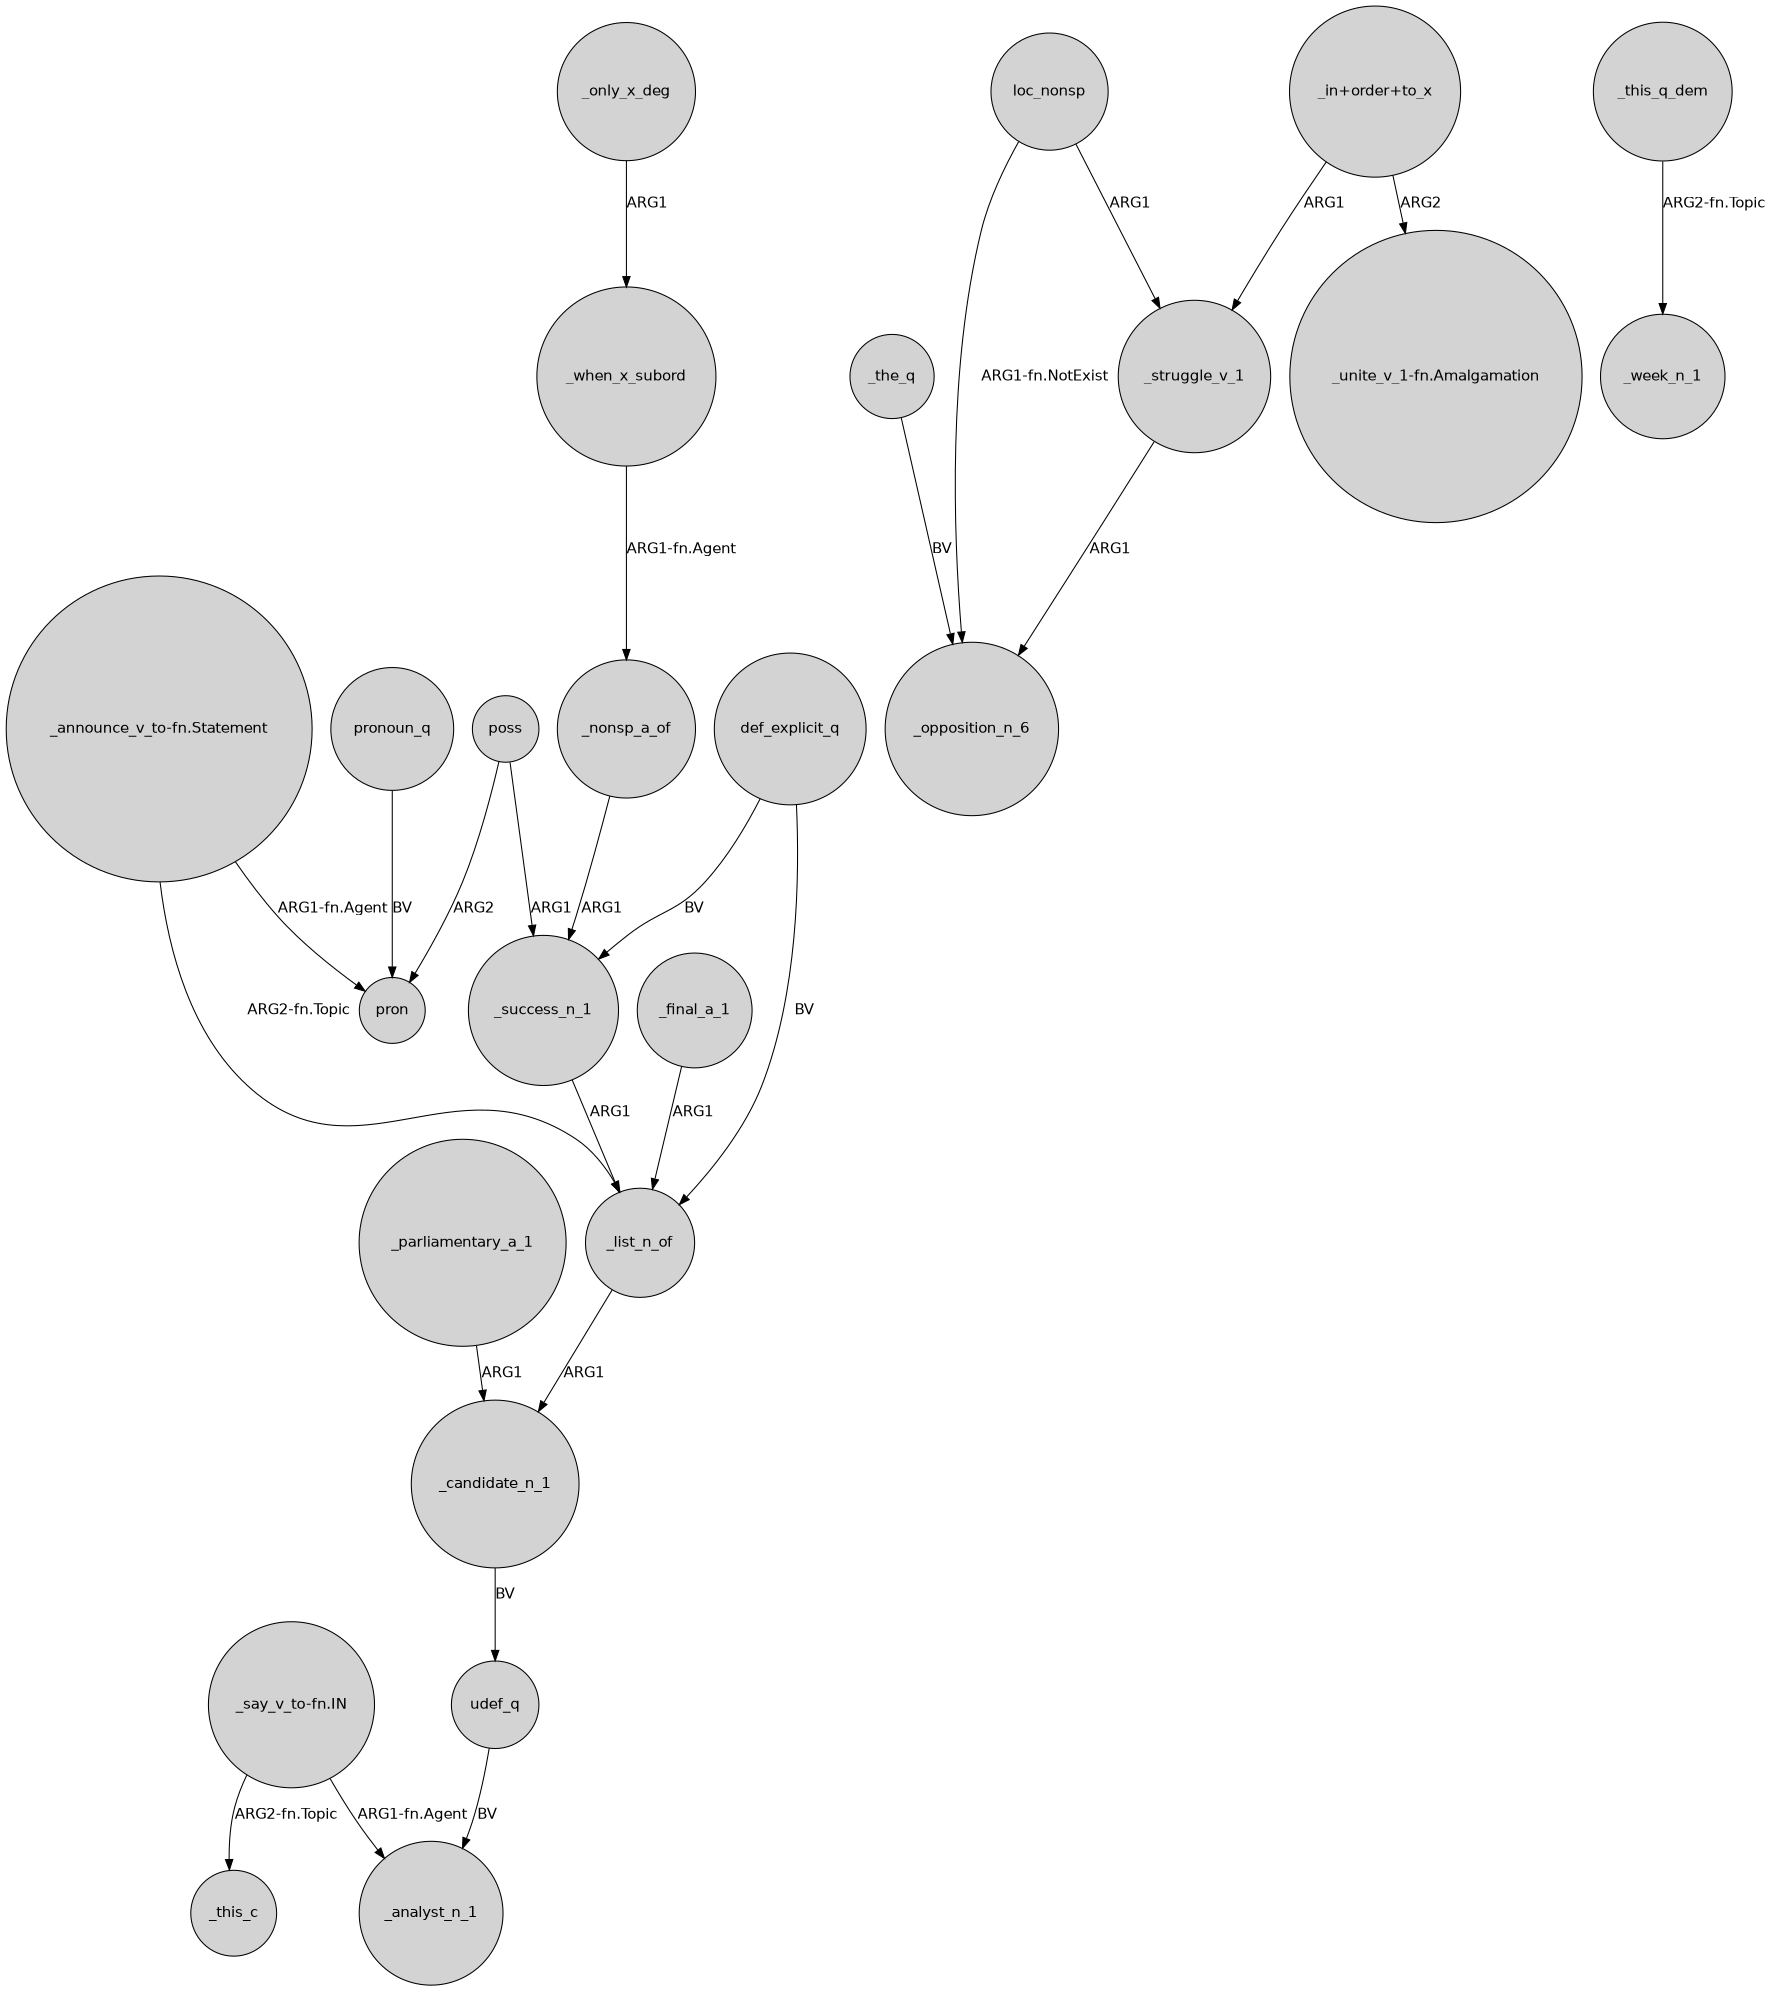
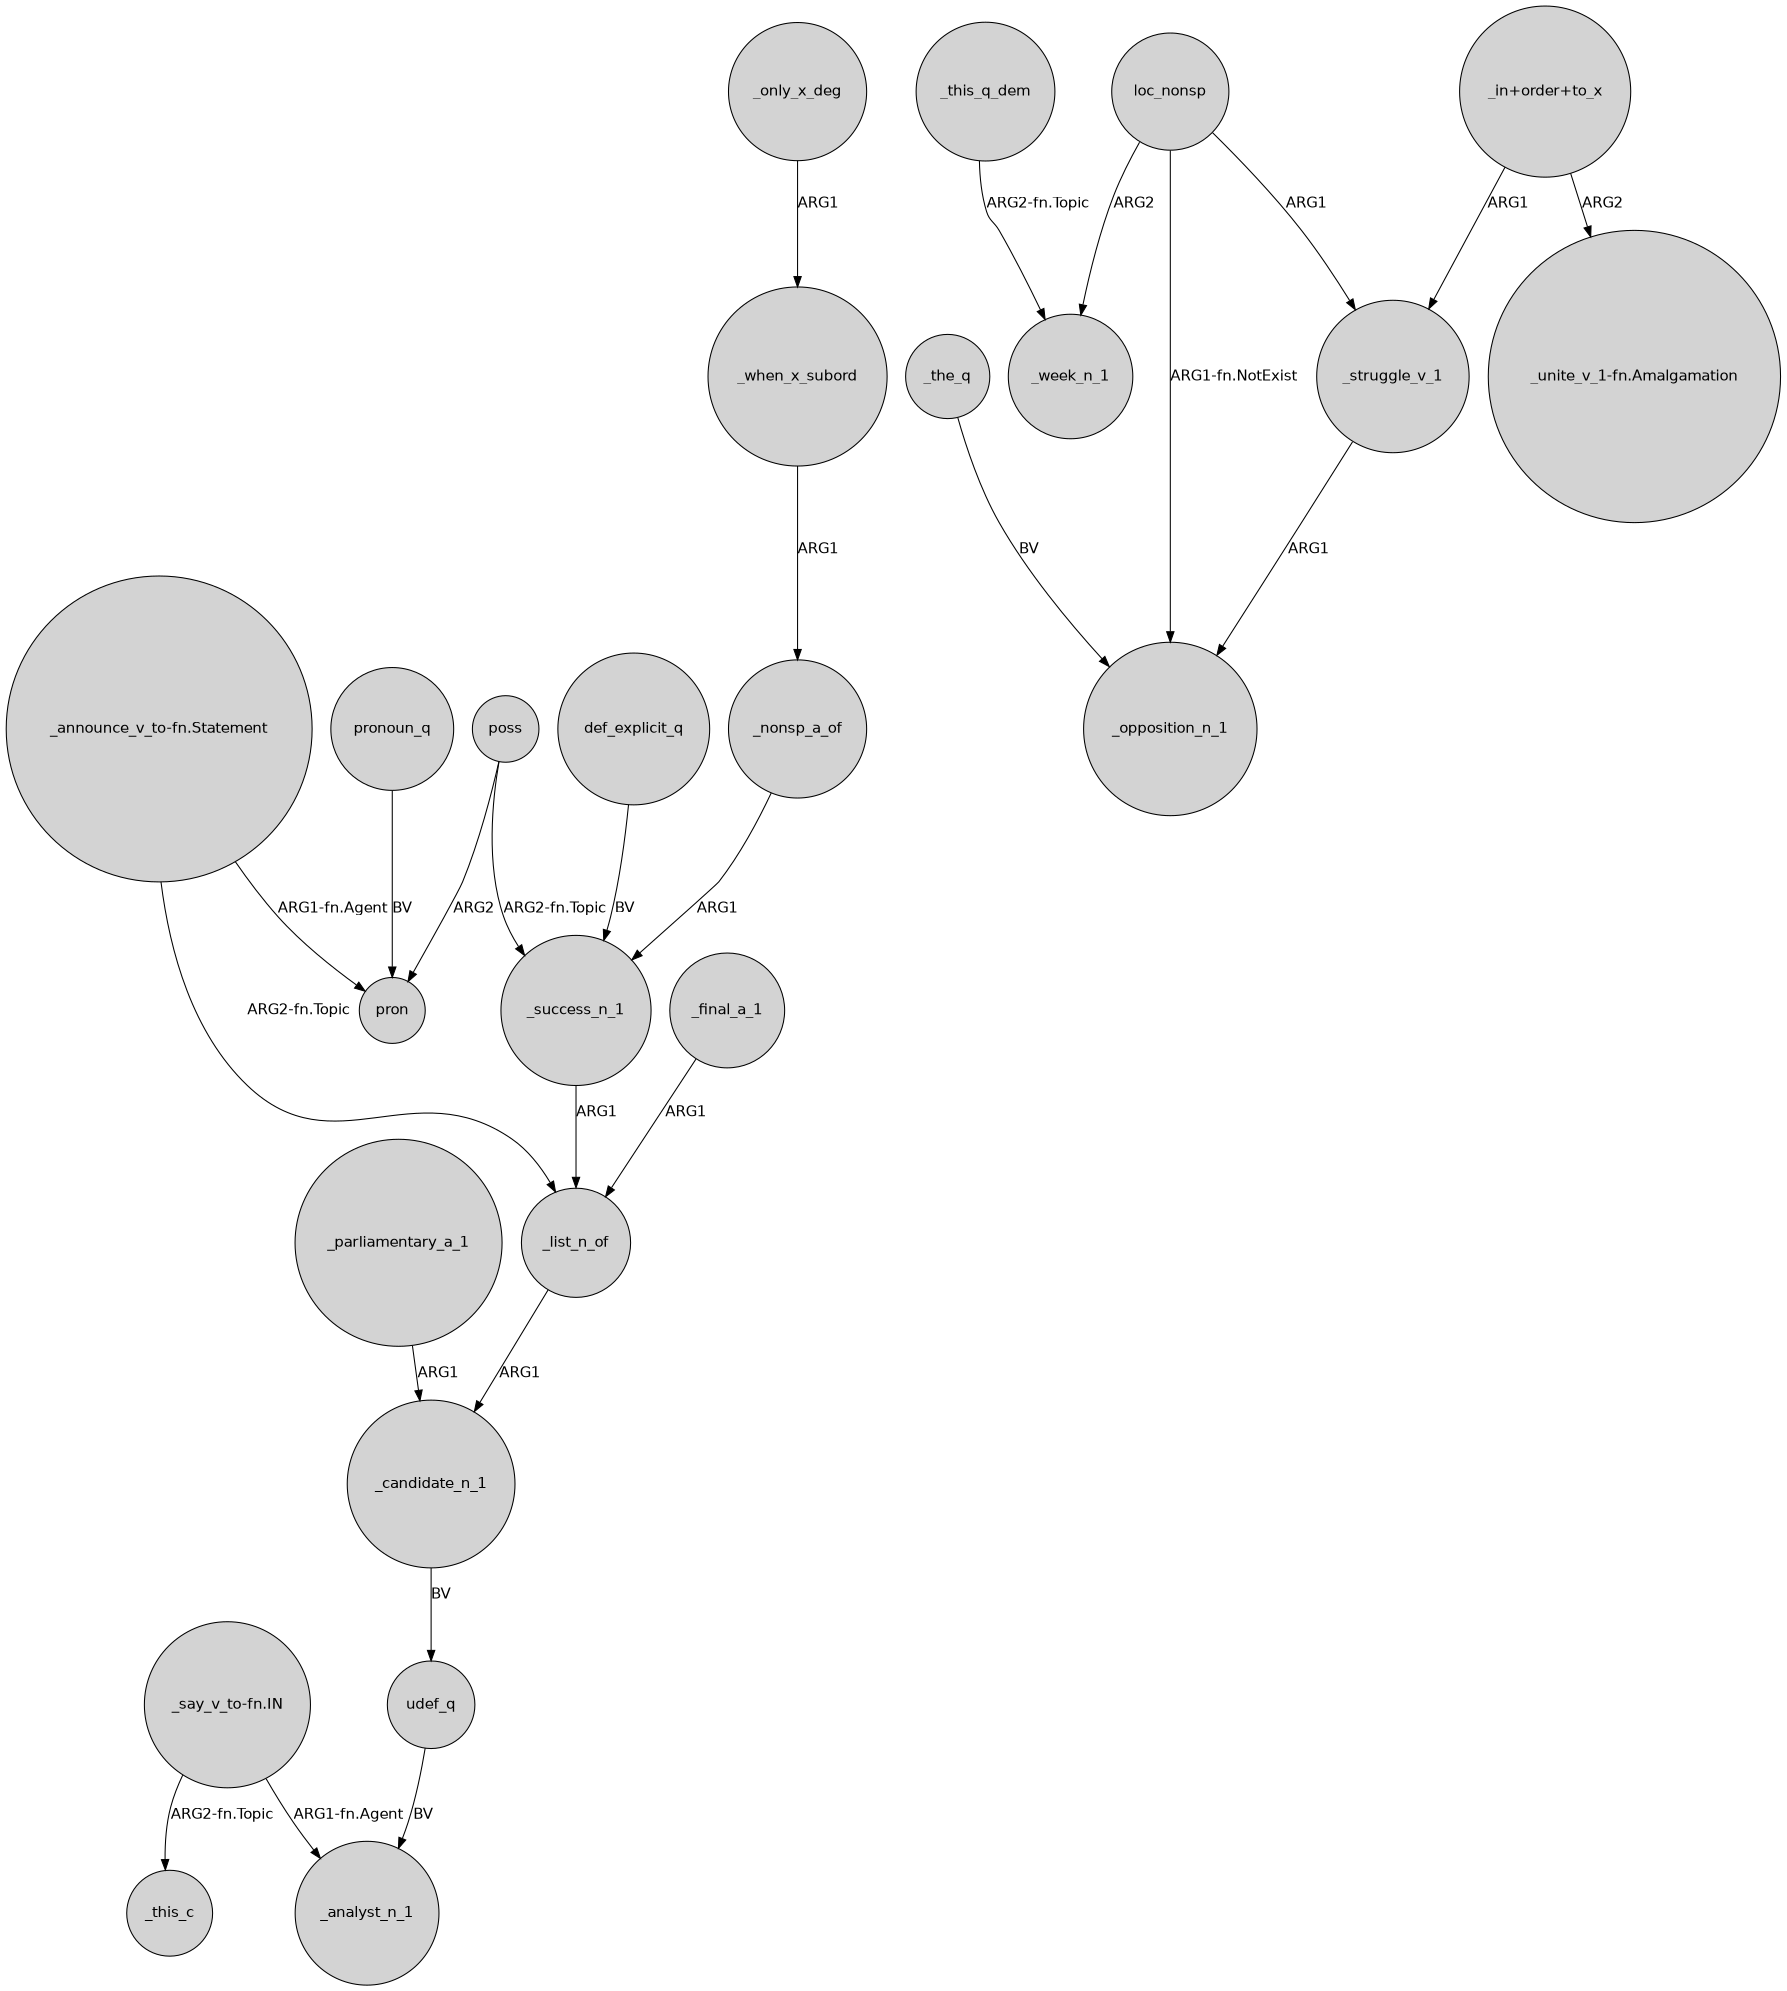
none -> (1105, 221)
(682, 549) -> (819, 549)
(972, 729) -> (1170, 729)
(552, 909) -> (555, 909)
(783, 1014) -> none
